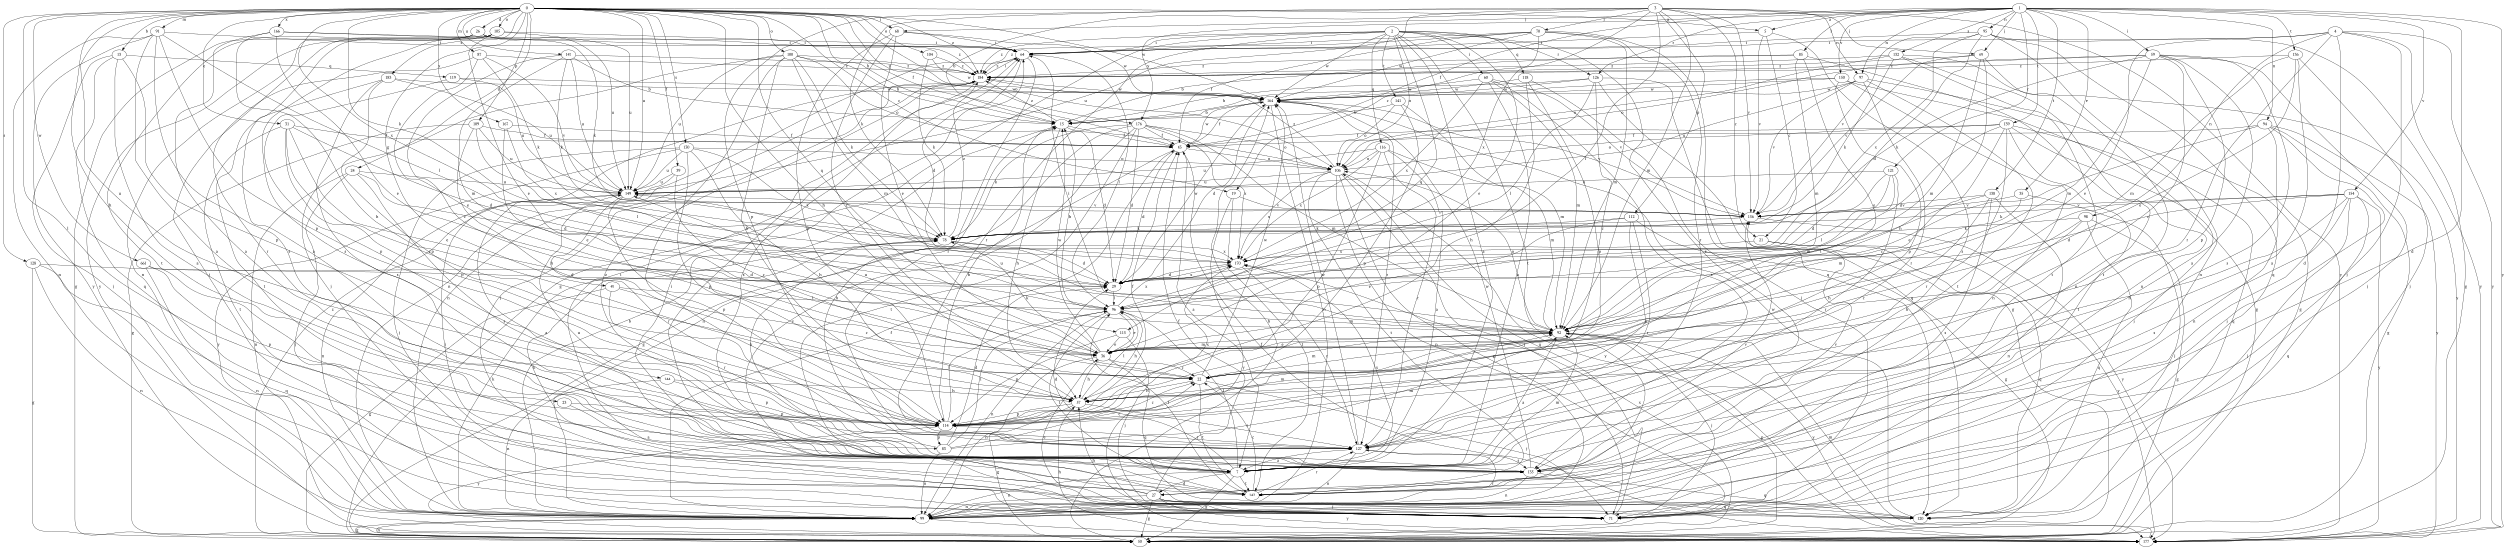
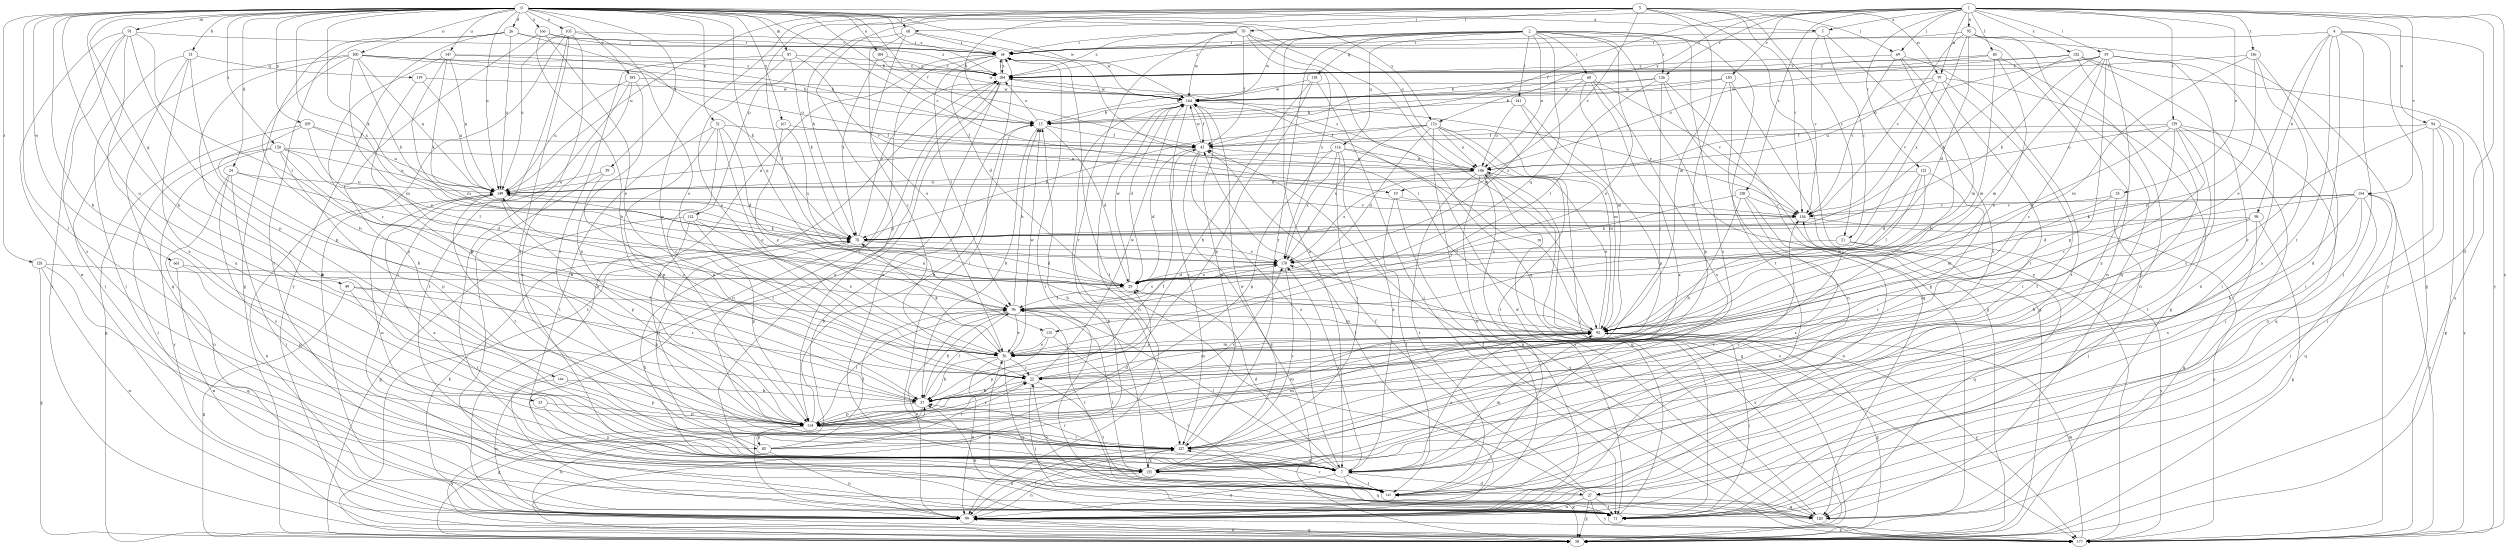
(793, 321) -> (1580, 321)
(564, 403) -> (540, 403)
(1217, 426) -> (1053, 427)
